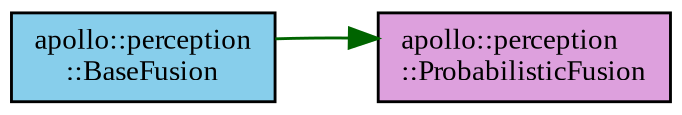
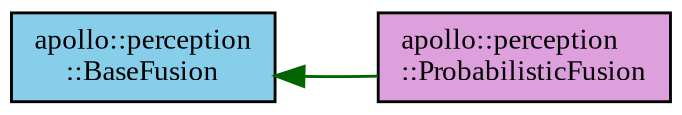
(312, 38) -> (341, 77)
